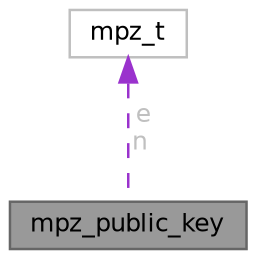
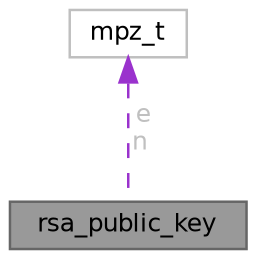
(128, 225) -> (128, 225)
